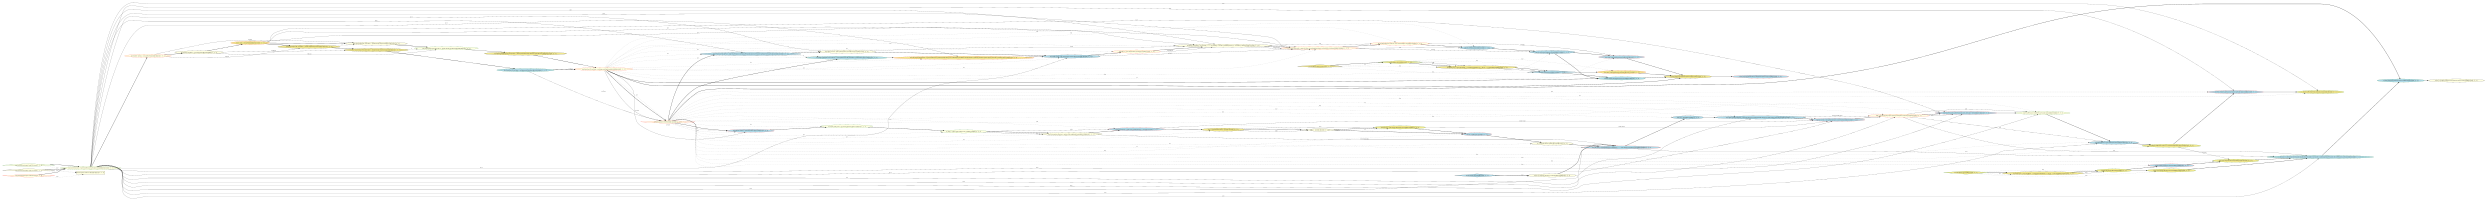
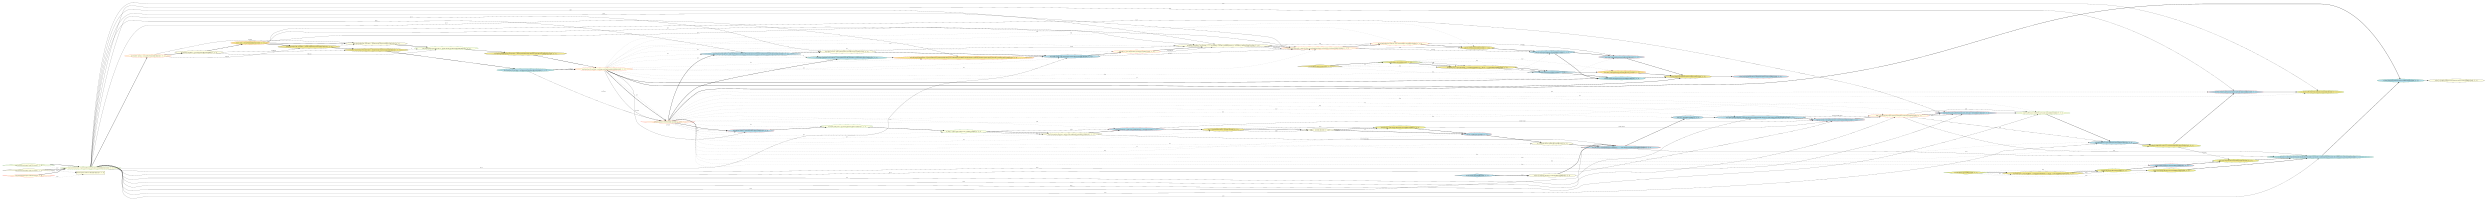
(1477, 48) -> (1477, 48)
